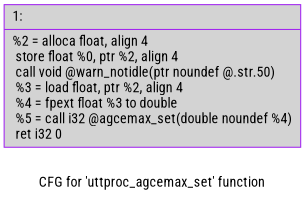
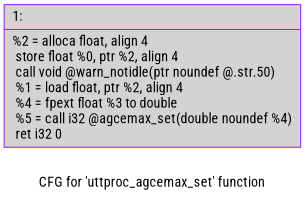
(98, 88) -> (98, 88)
